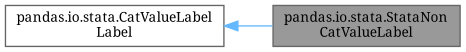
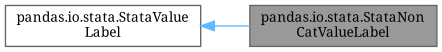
(115, 26) -> (103, 26)
